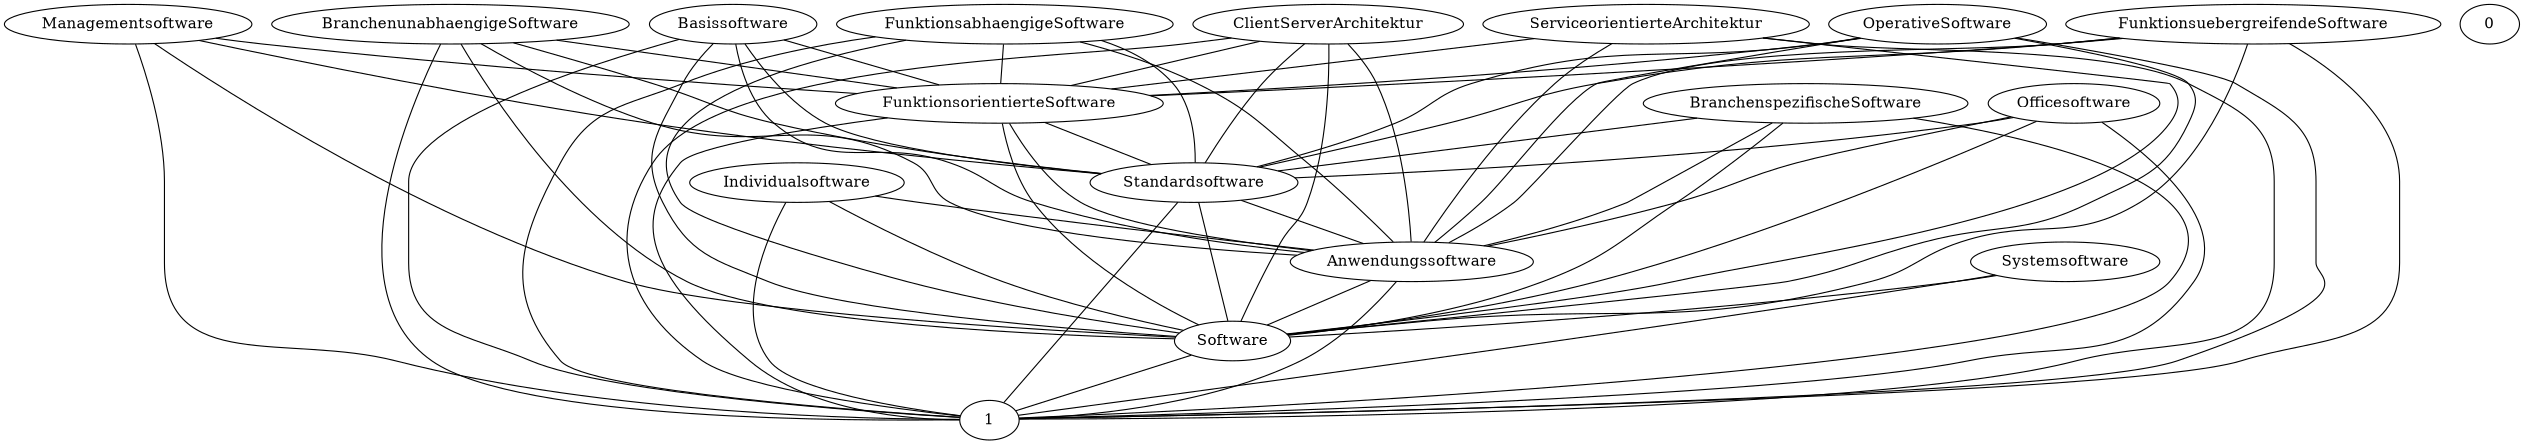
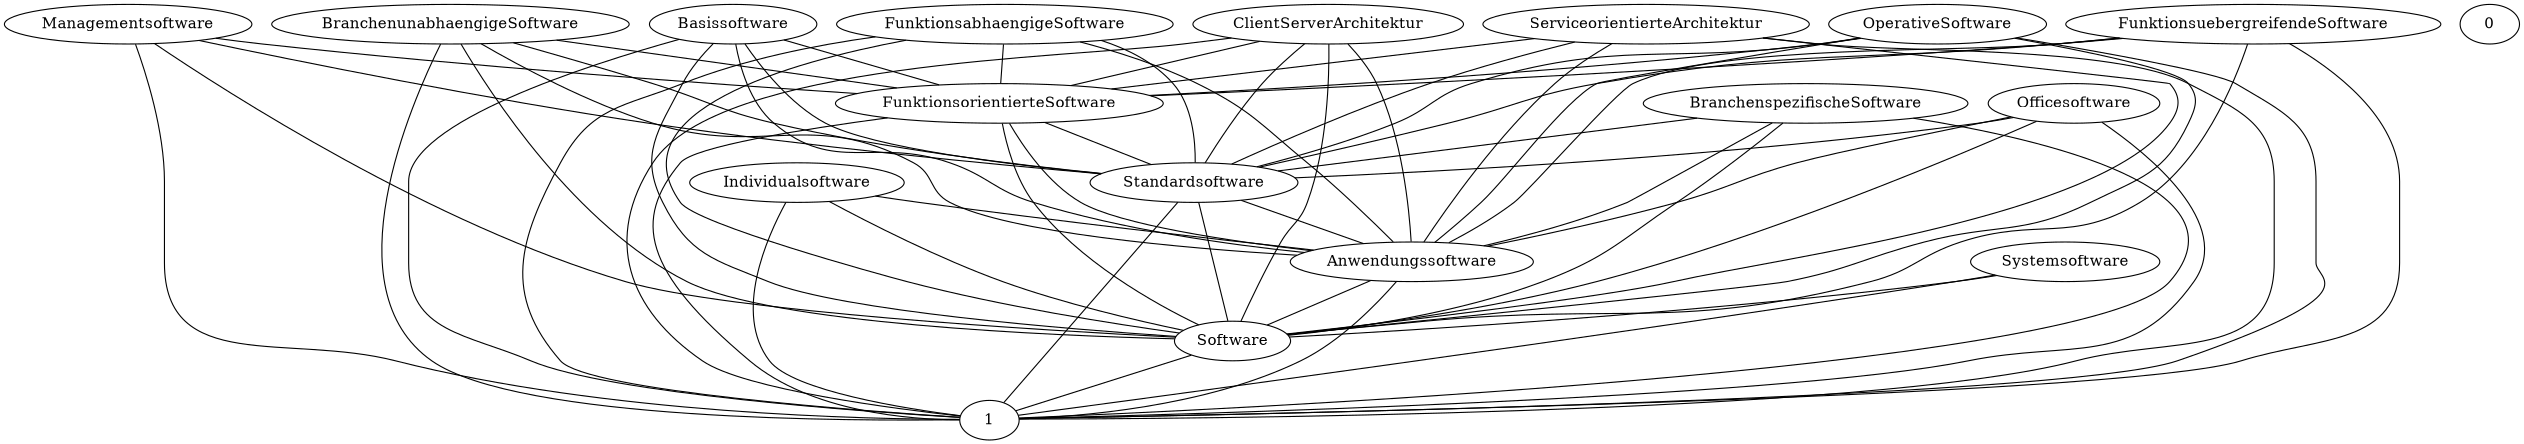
none -> (1400, 94)
